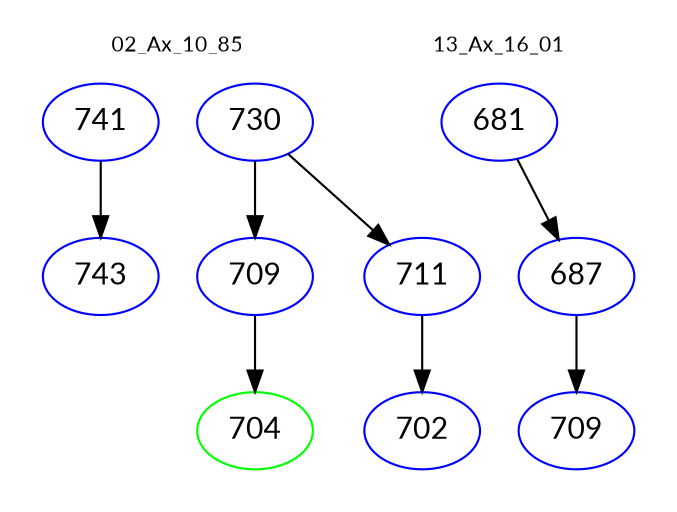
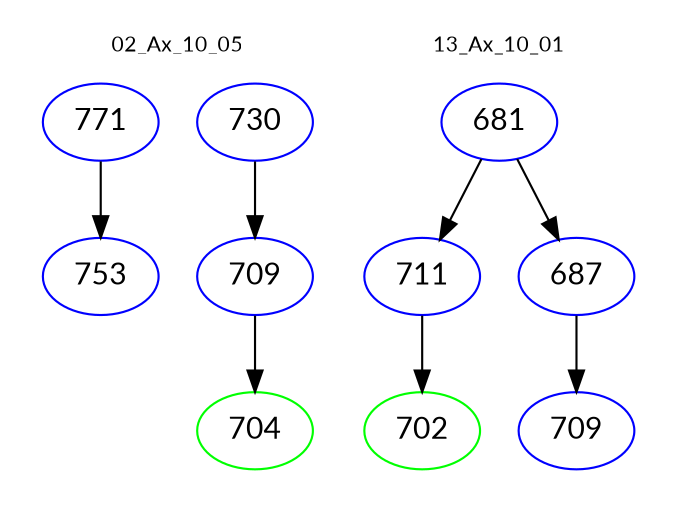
(178, 46) -> (178, 46)
(499, 46) -> (499, 46)
(101, 122) -> (101, 122)
(316, 179) -> (466, 190)
(101, 276) -> (101, 276)
(422, 431) -> (422, 431)
